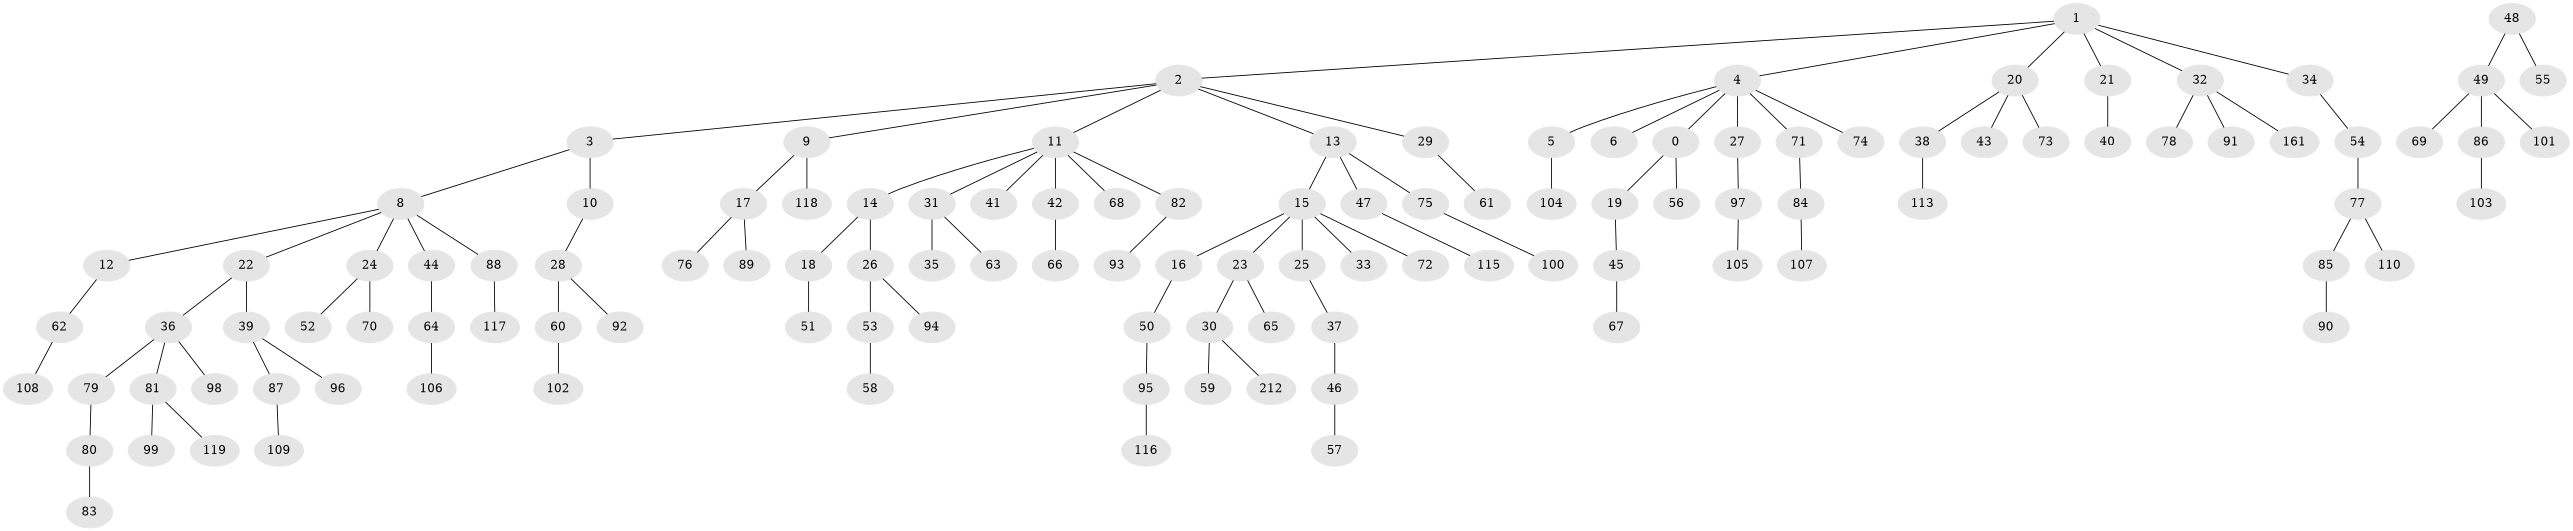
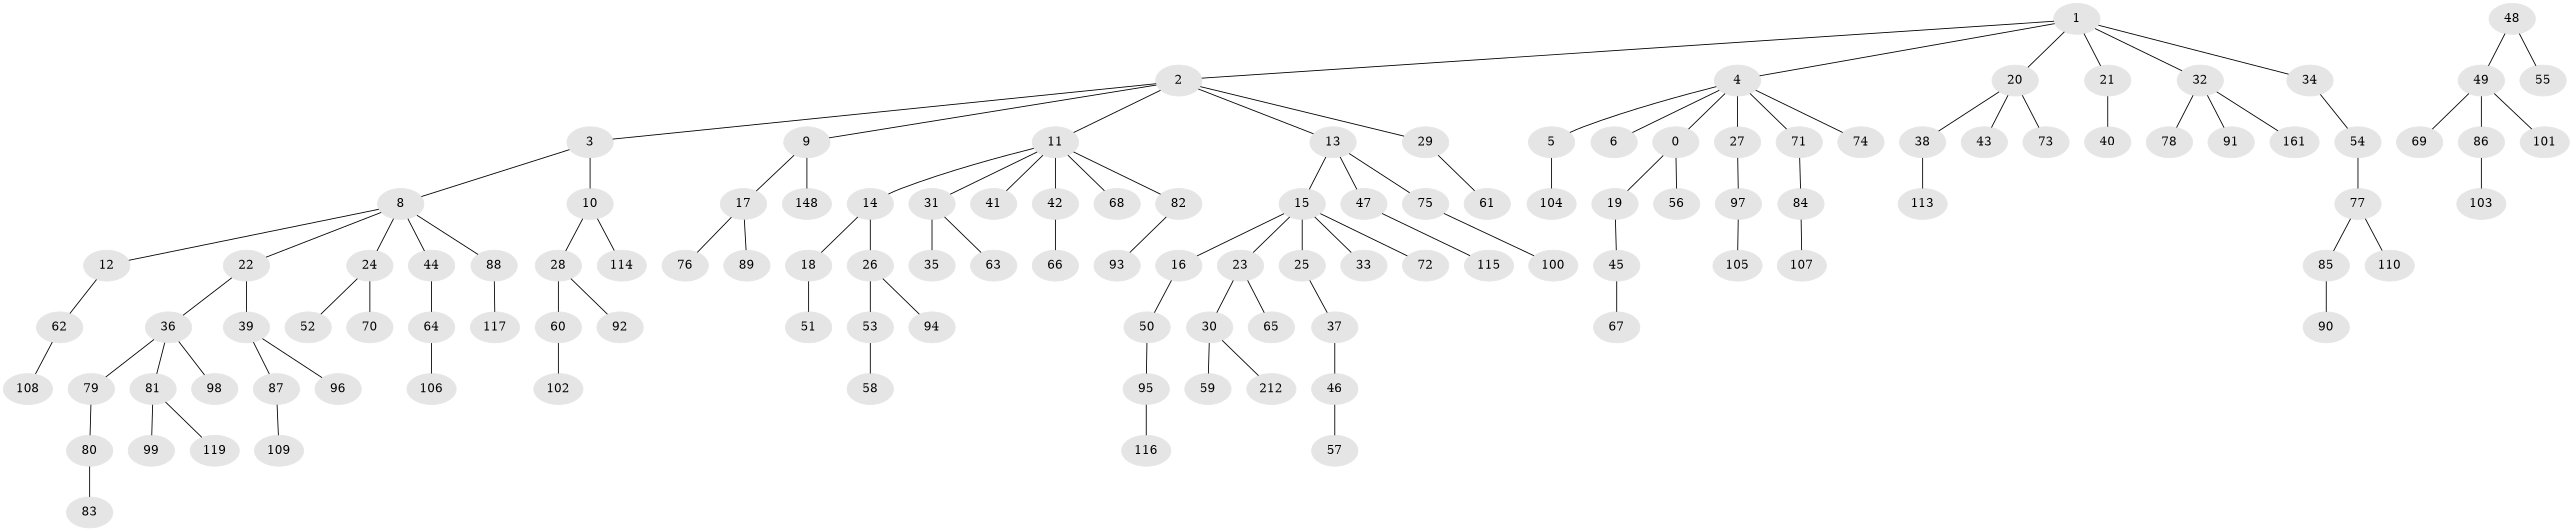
(807, 204) -> (807, 204)
none -> (622, 266)
